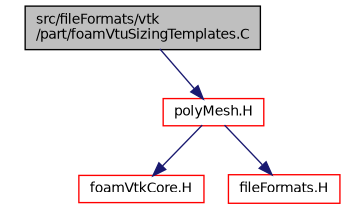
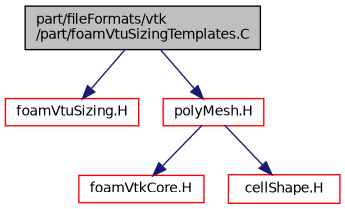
(143, 28) -> (143, 28)
none -> (72, 112)
(284, 189) -> (284, 189)
